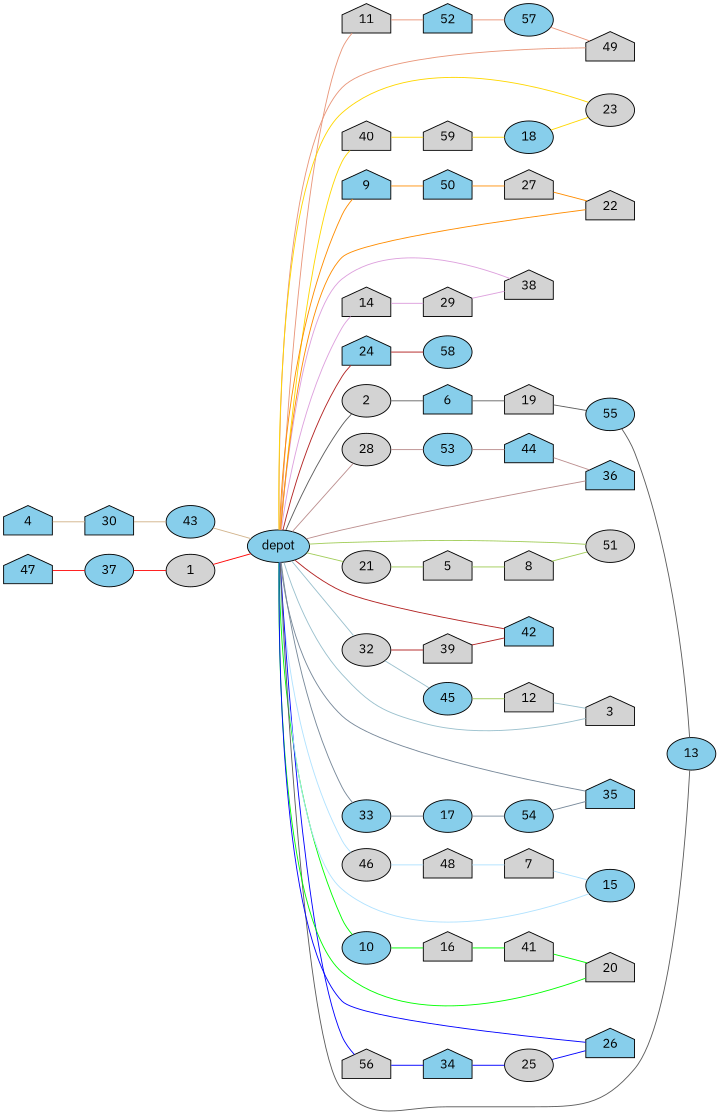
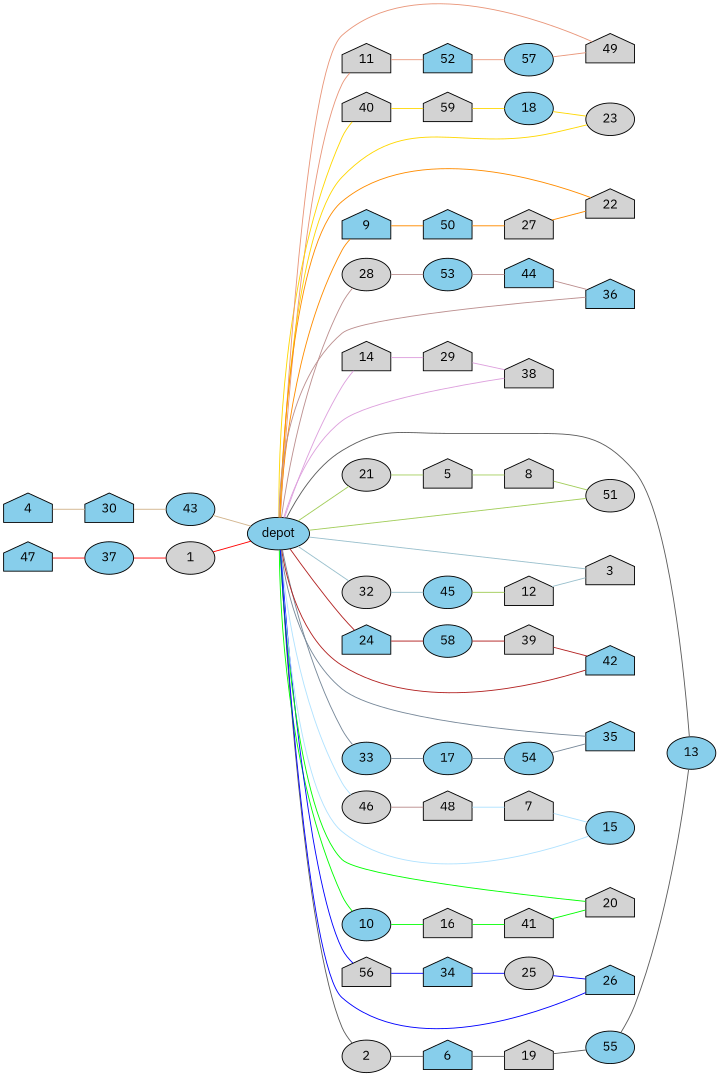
(407, 650) -> (488, 641)
(407, 865) -> (407, 807)
